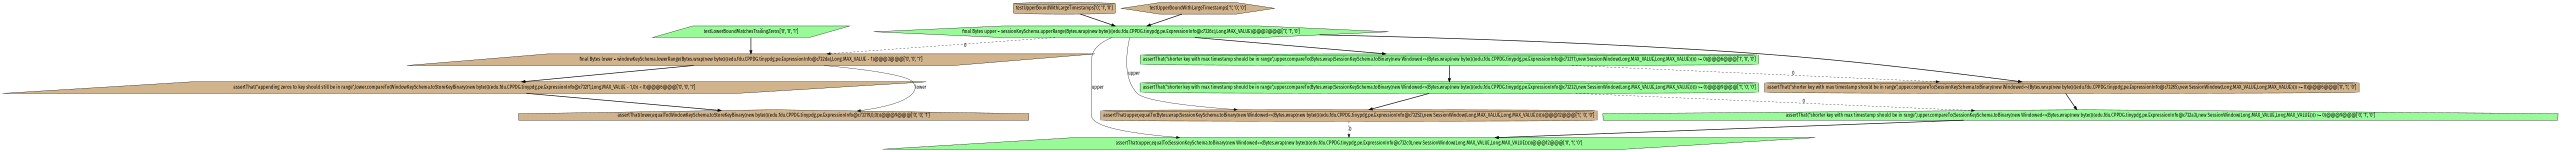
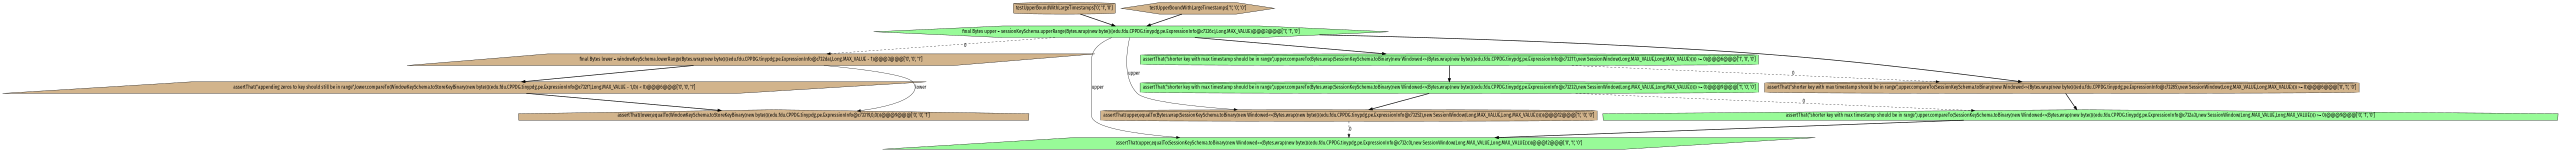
(751, 32) -> none
